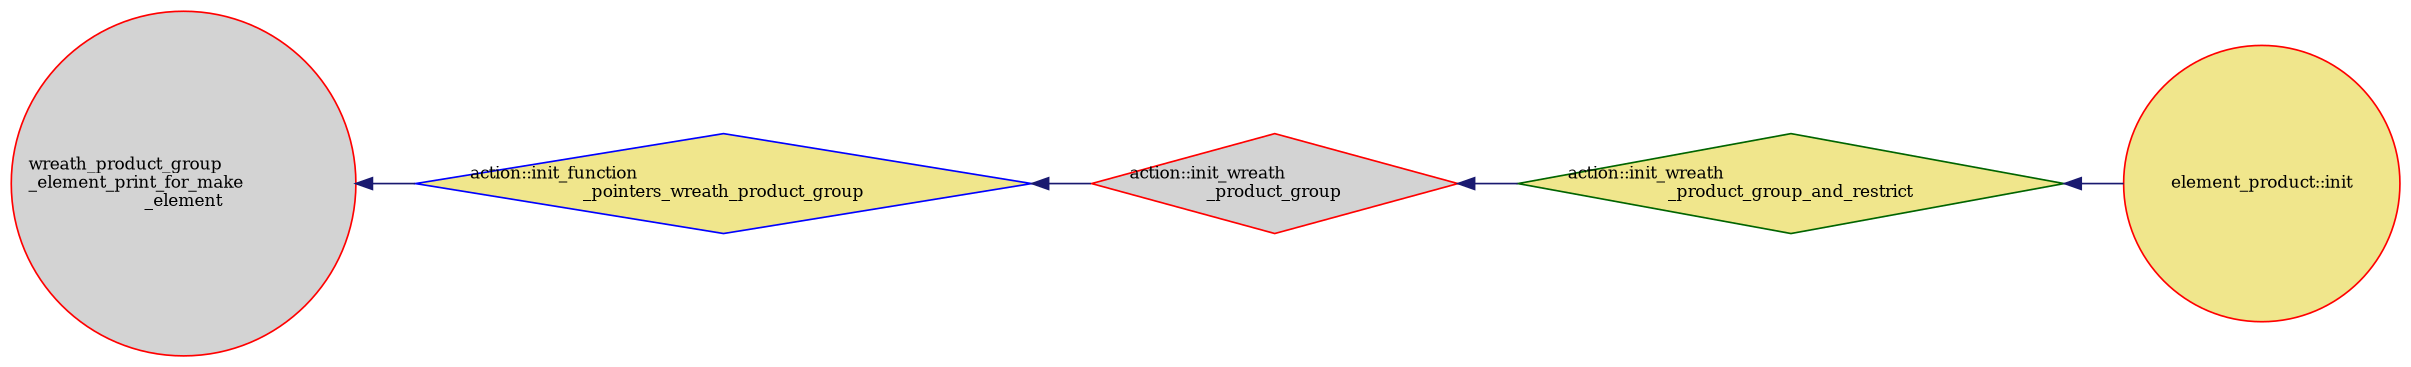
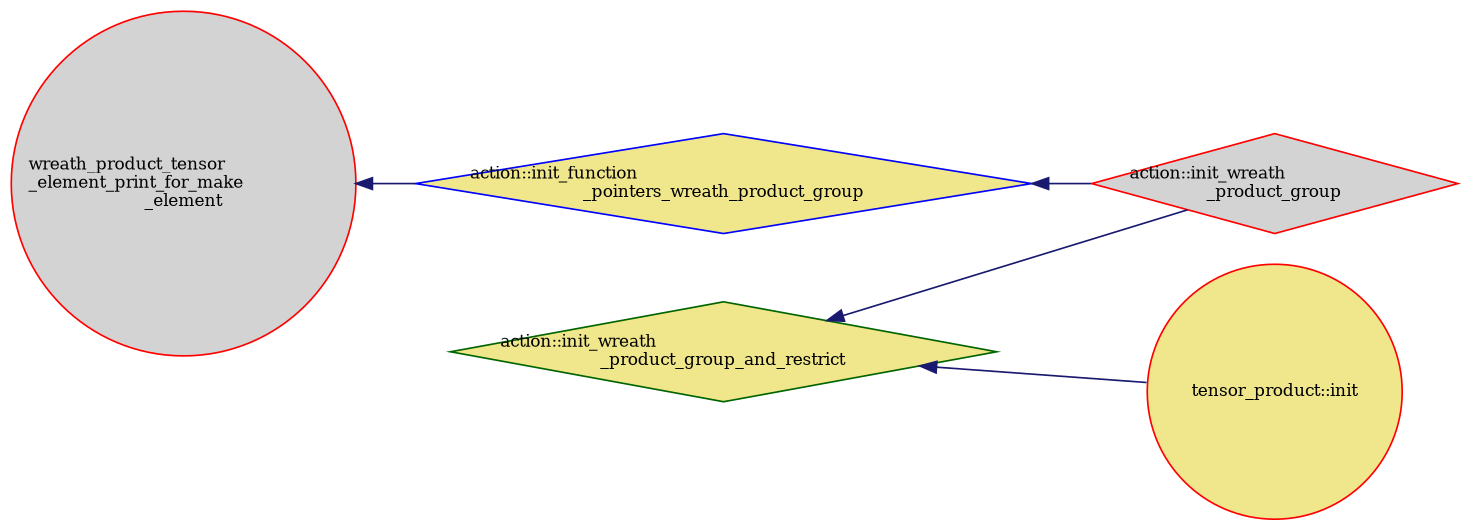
(184, 184) -> (184, 184)
(1496, 184) -> (1015, 263)
(2262, 184) -> (1275, 392)
